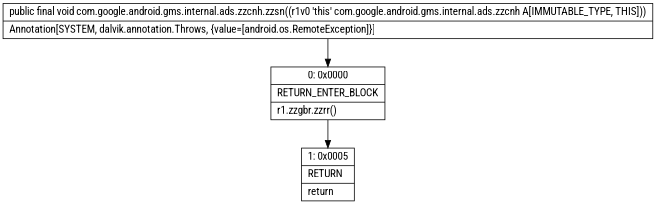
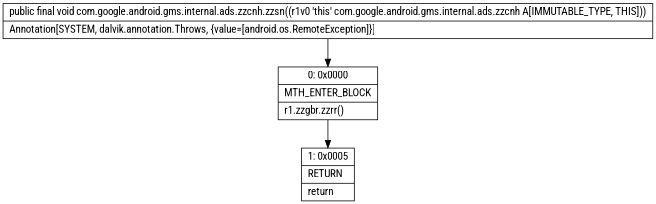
(328, 93) -> (328, 93)
